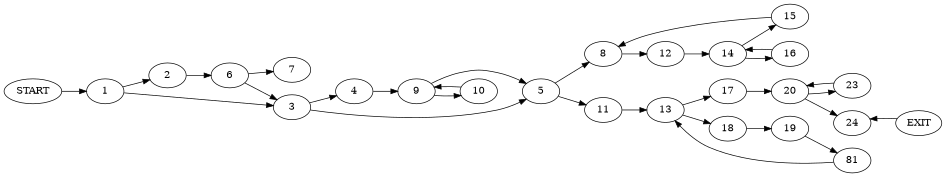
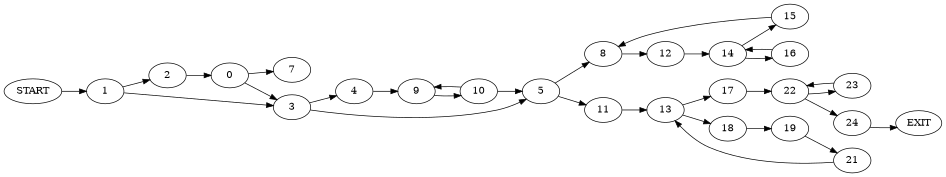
(475, 70) -> (507, 91)
(230, 75) -> (230, 75)
(790, 91) -> (790, 91)
(887, 118) -> (880, 128)
(852, 160) -> (852, 160)
